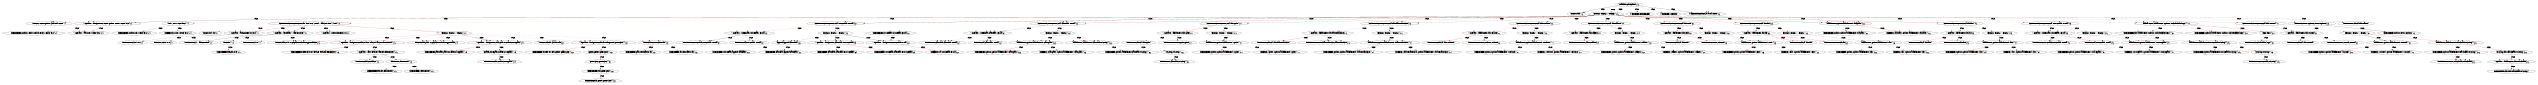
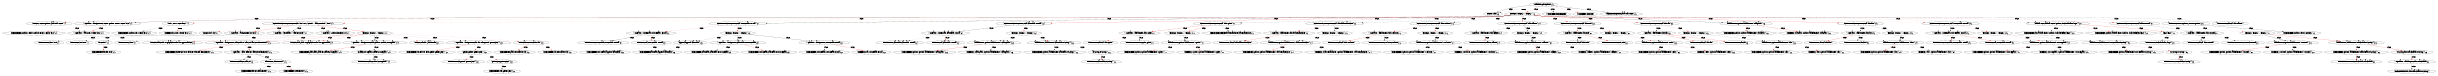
(180, 28) -> (180, 28)
(891, 37) -> (824, 47)
(1328, 37) -> (1224, 28)
(198, 43) -> none
(600, 76) -> (469, 57)
